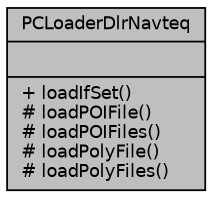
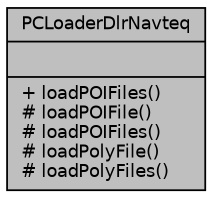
(77, 94) -> (91, 94)
